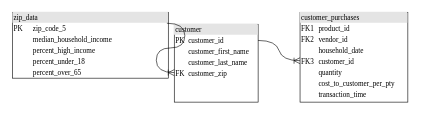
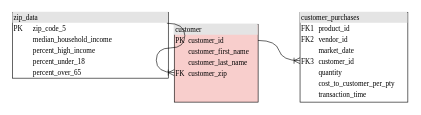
(349, 56) -> (349, 56)
(216, 63) -> (216, 63)
